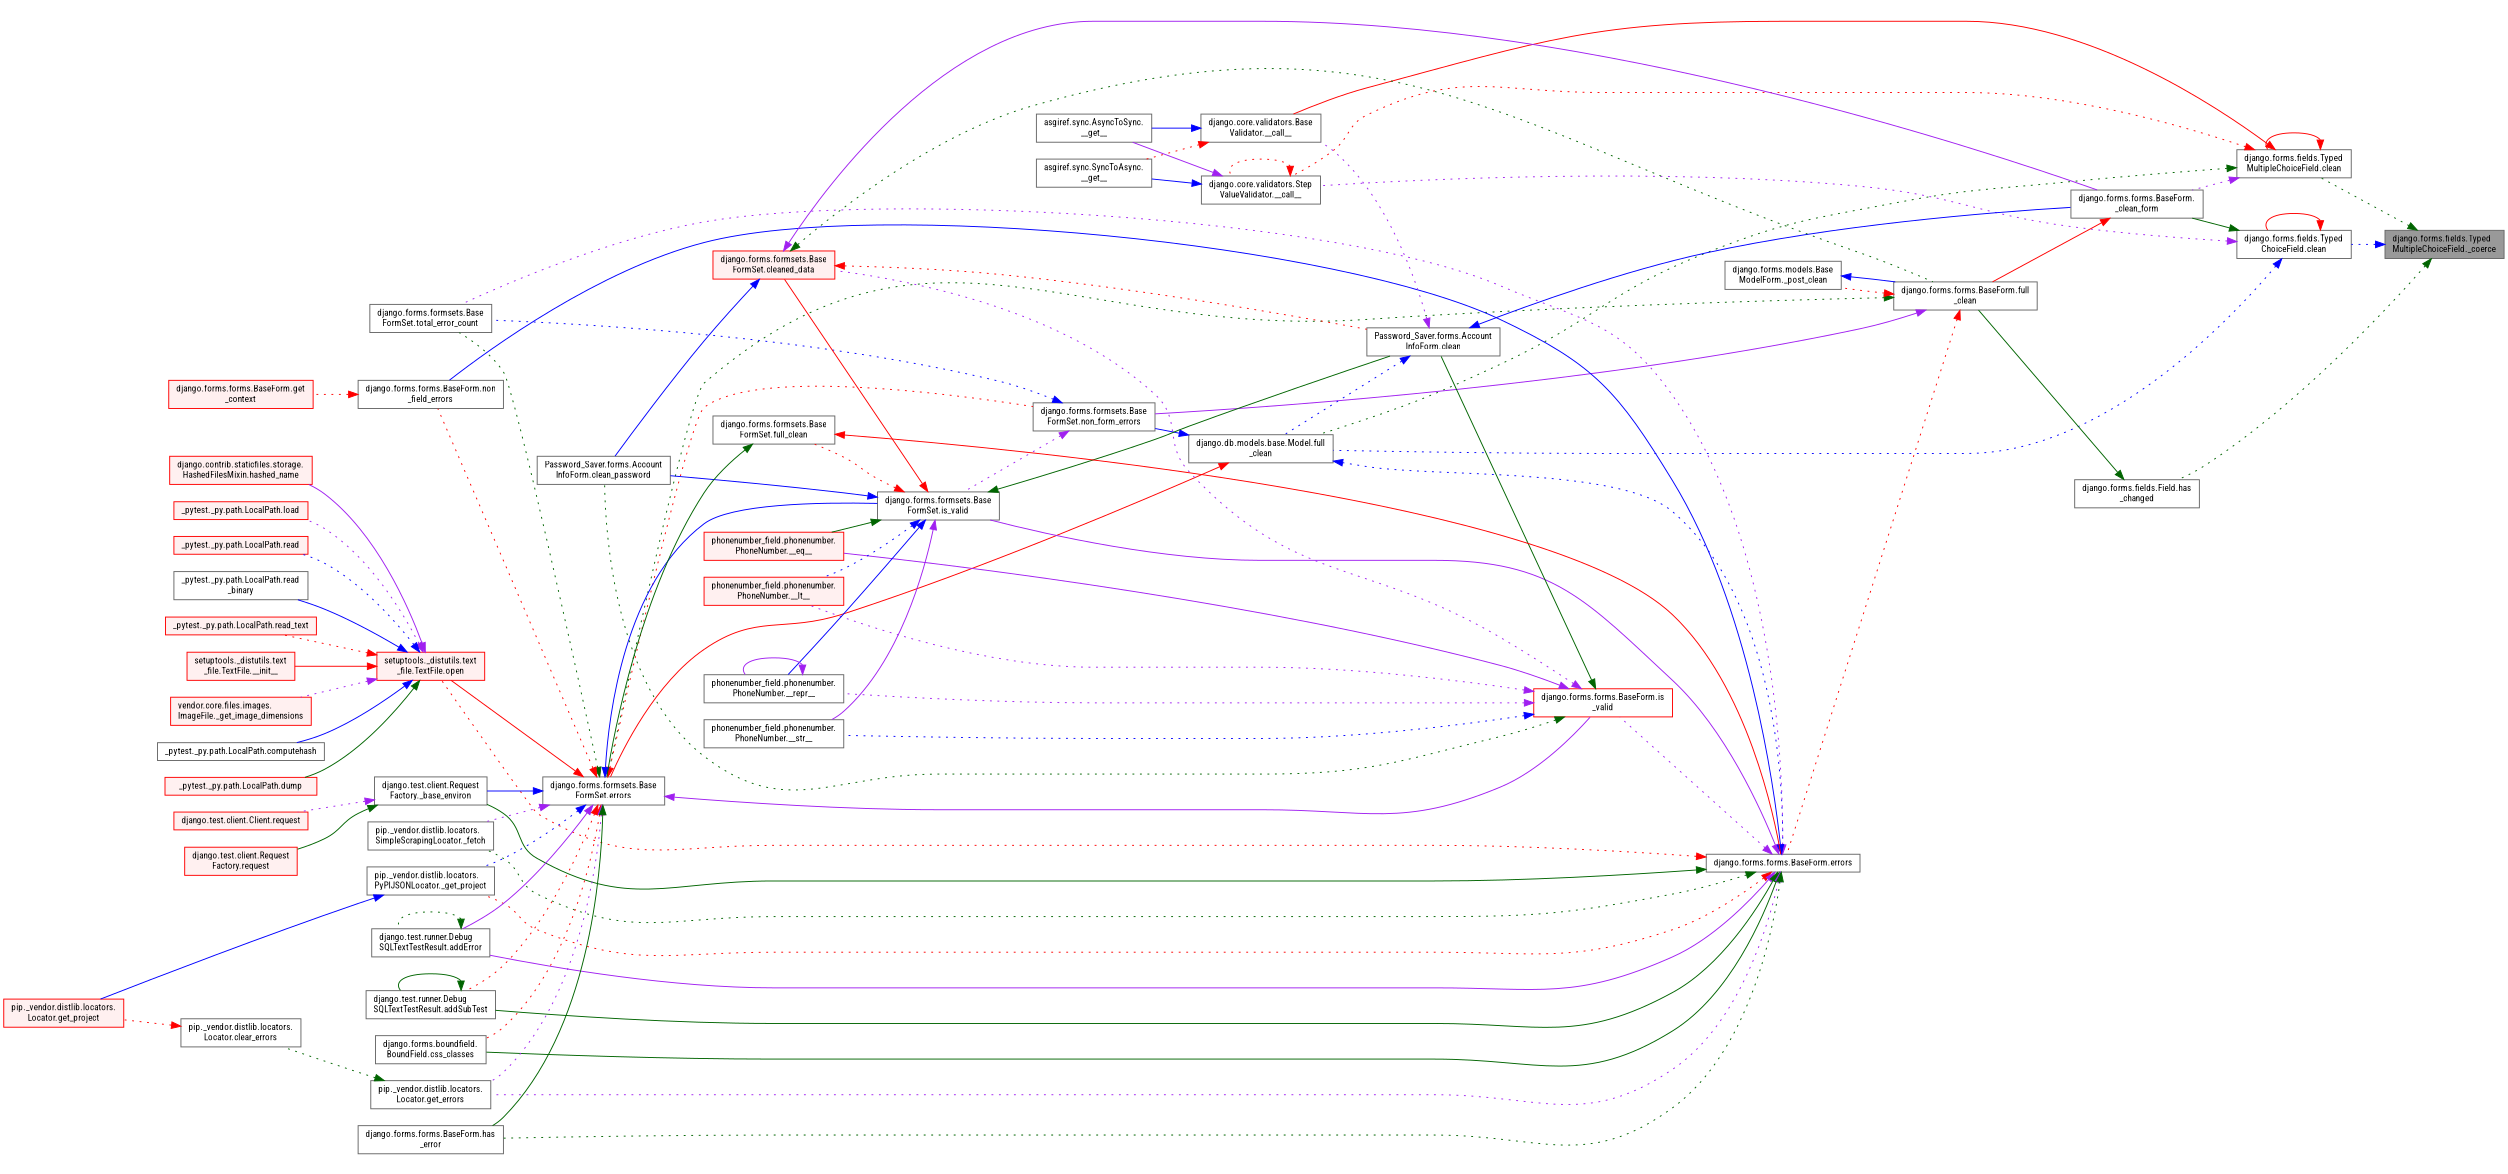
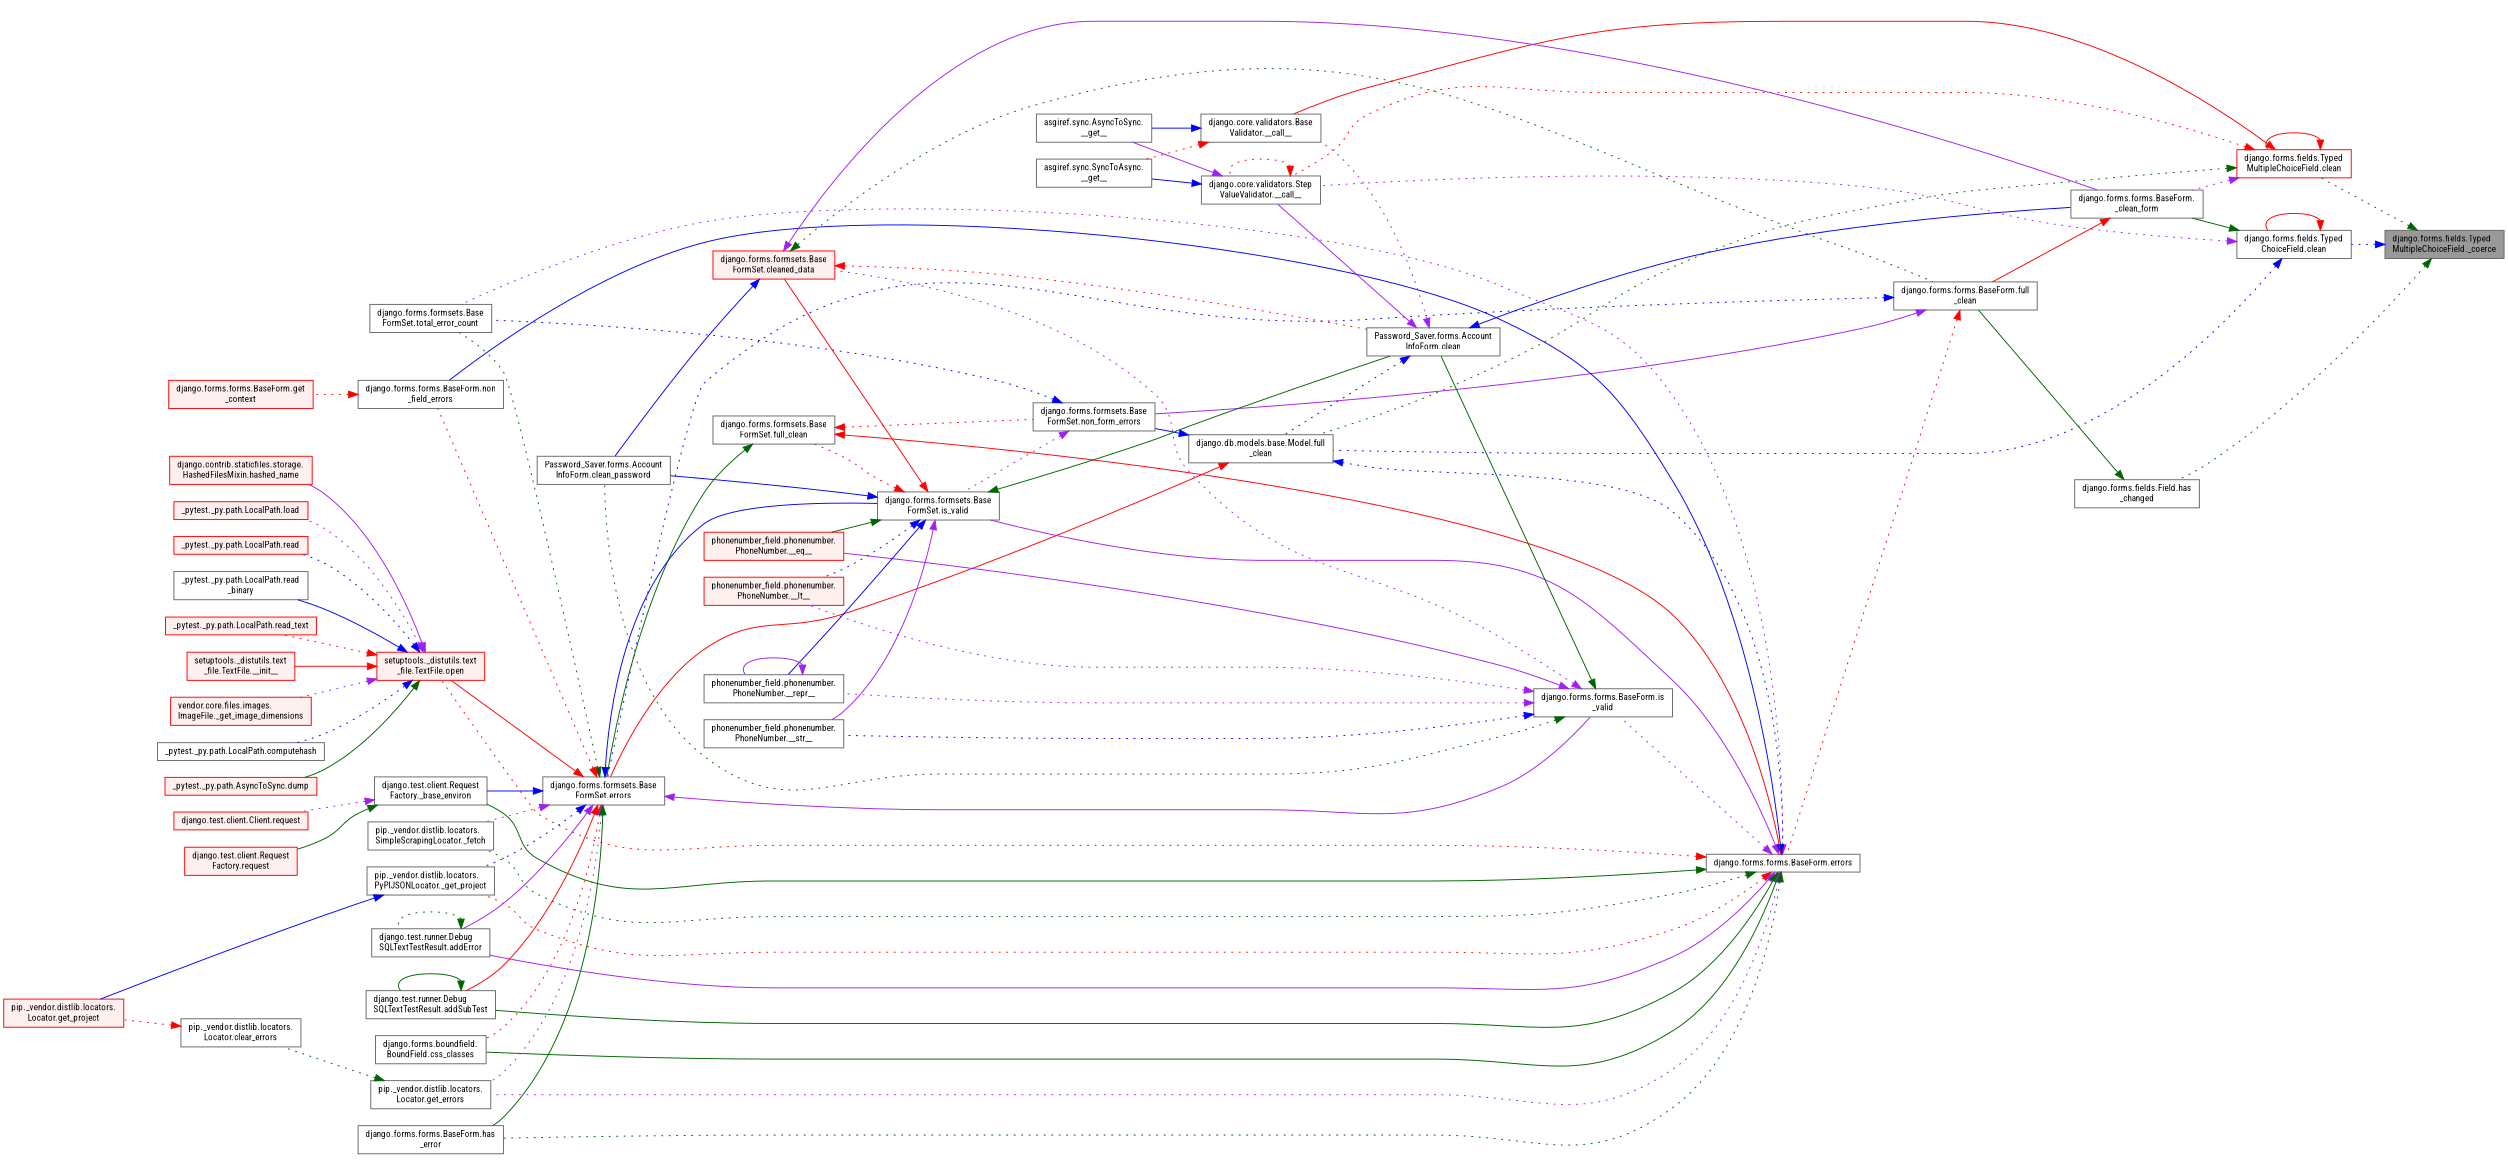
(2294, 164) -> (2294, 164)
none -> (1344, 263)
(1783, 275) -> none
(1079, 296) -> (1079, 296)
(696, 425) -> (939, 423)
(1603, 703) -> (1603, 703)
(353, 720) -> (353, 720)
(241, 786) -> (241, 786)
(545, 913) -> (545, 913)
